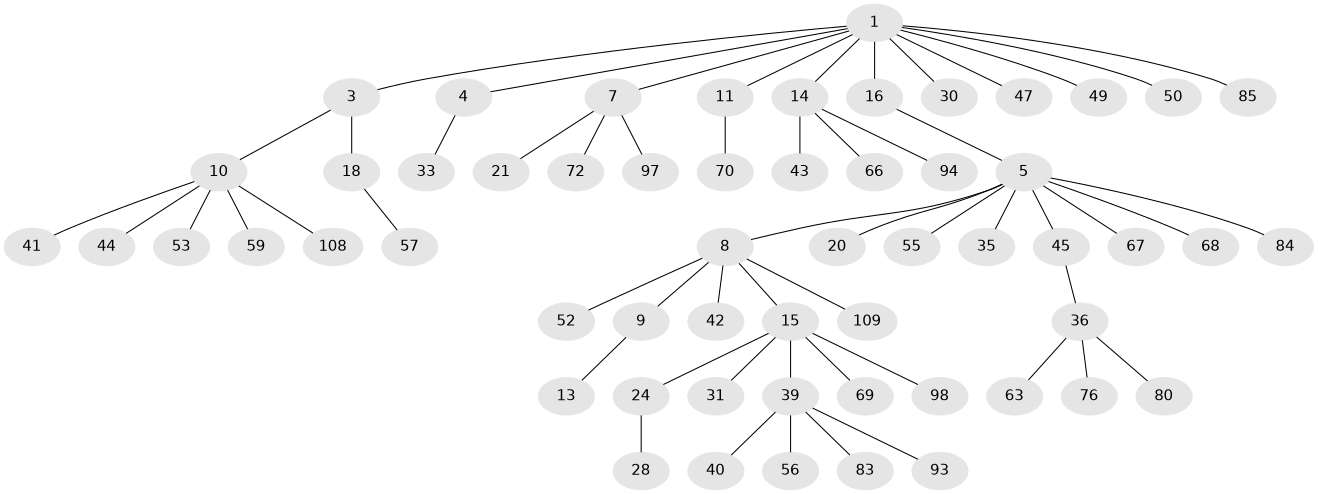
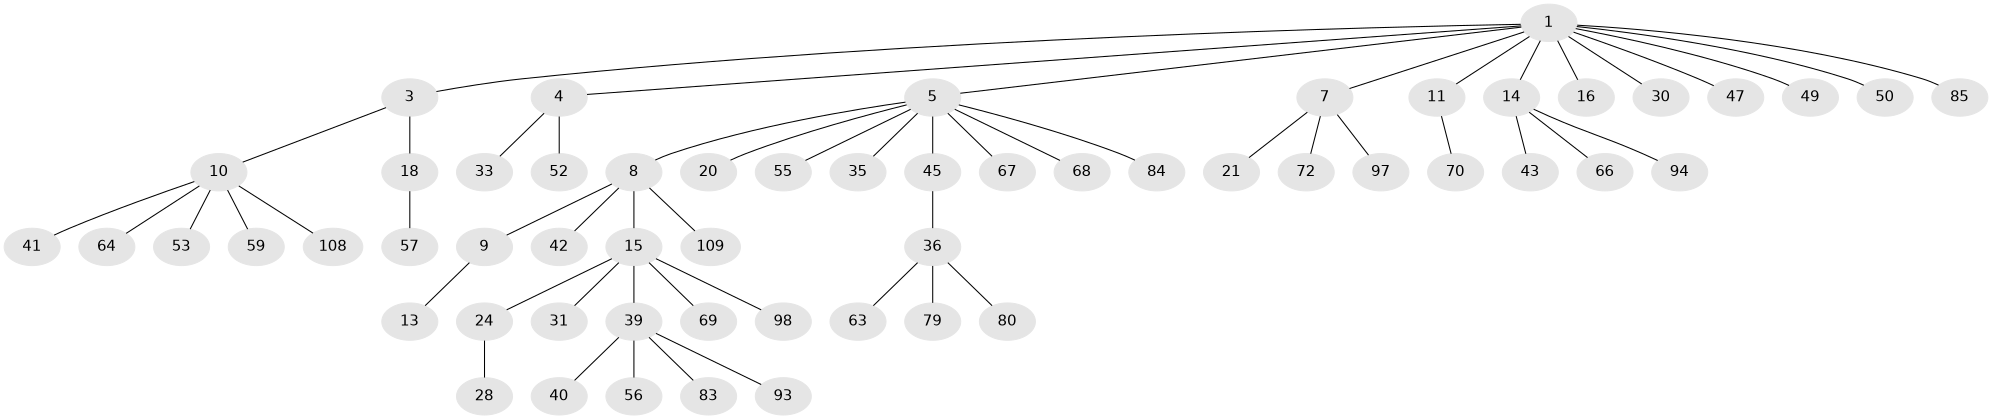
(949, 135) -> (1241, 60)
(107, 247) -> (107, 247)
(645, 284) -> (559, 135)
(1089, 396) -> (933, 322)
